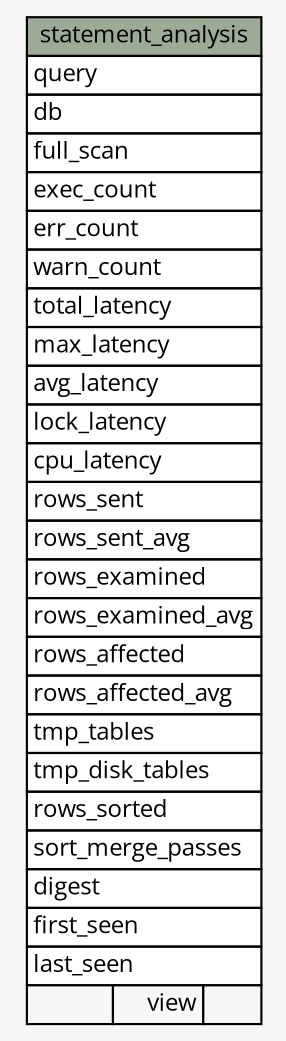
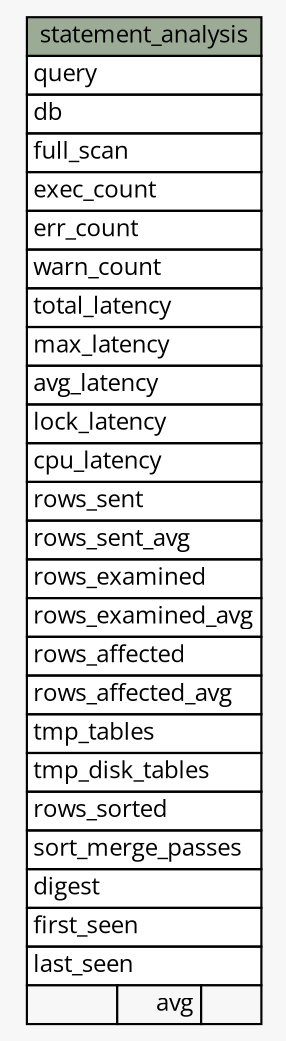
(172, 1004) -> (175, 1004)
